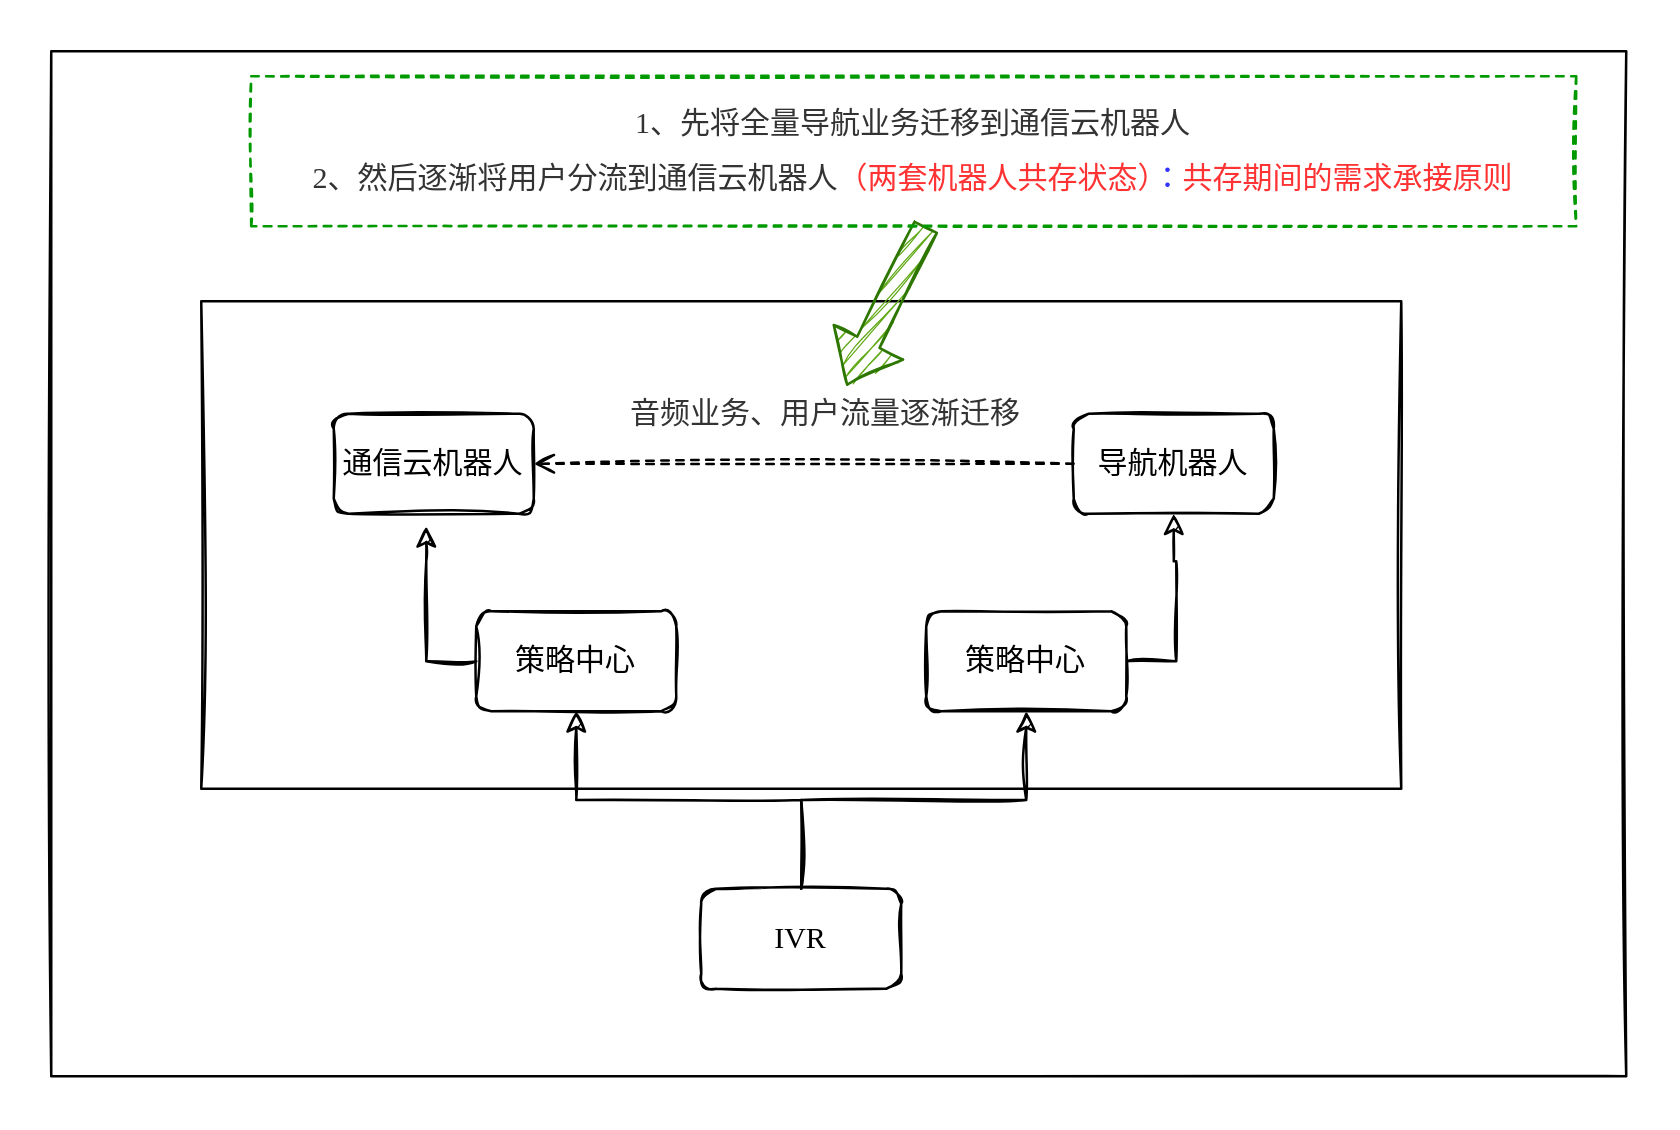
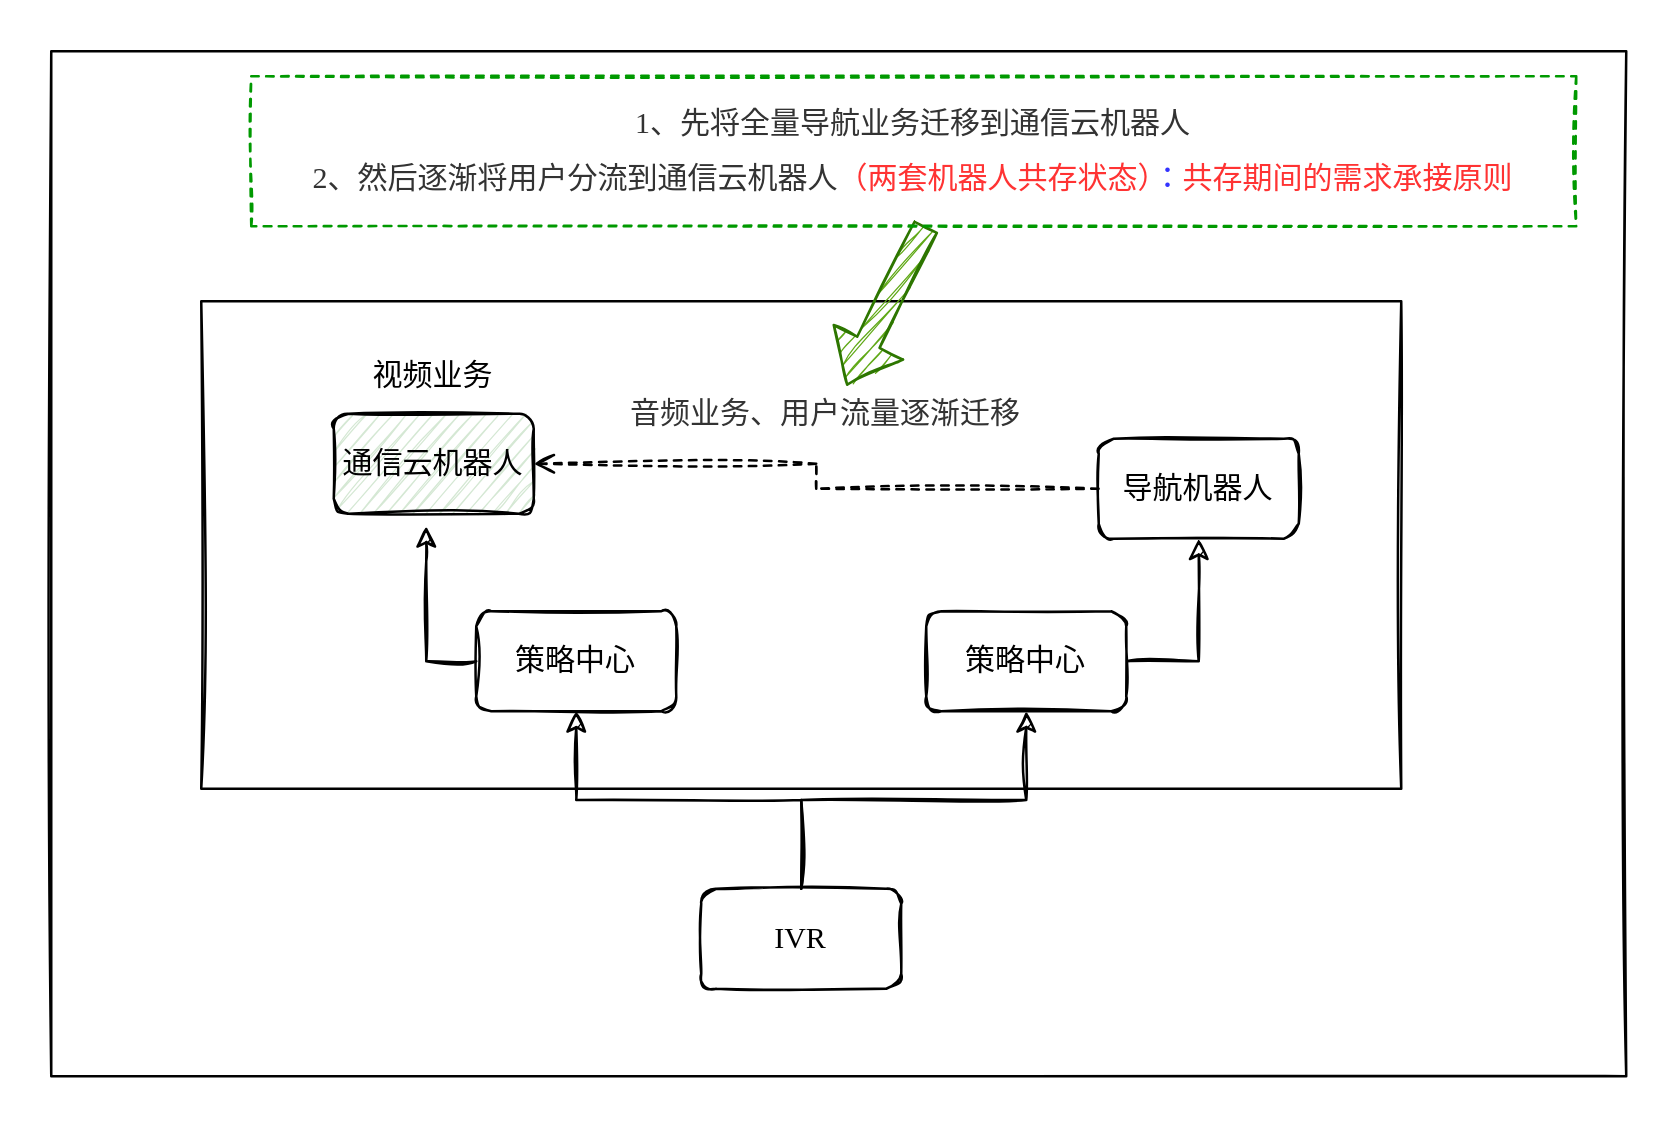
none -> (434, 376)
(434, 464) -> (434, 464)
(1174, 464) -> (1199, 489)
